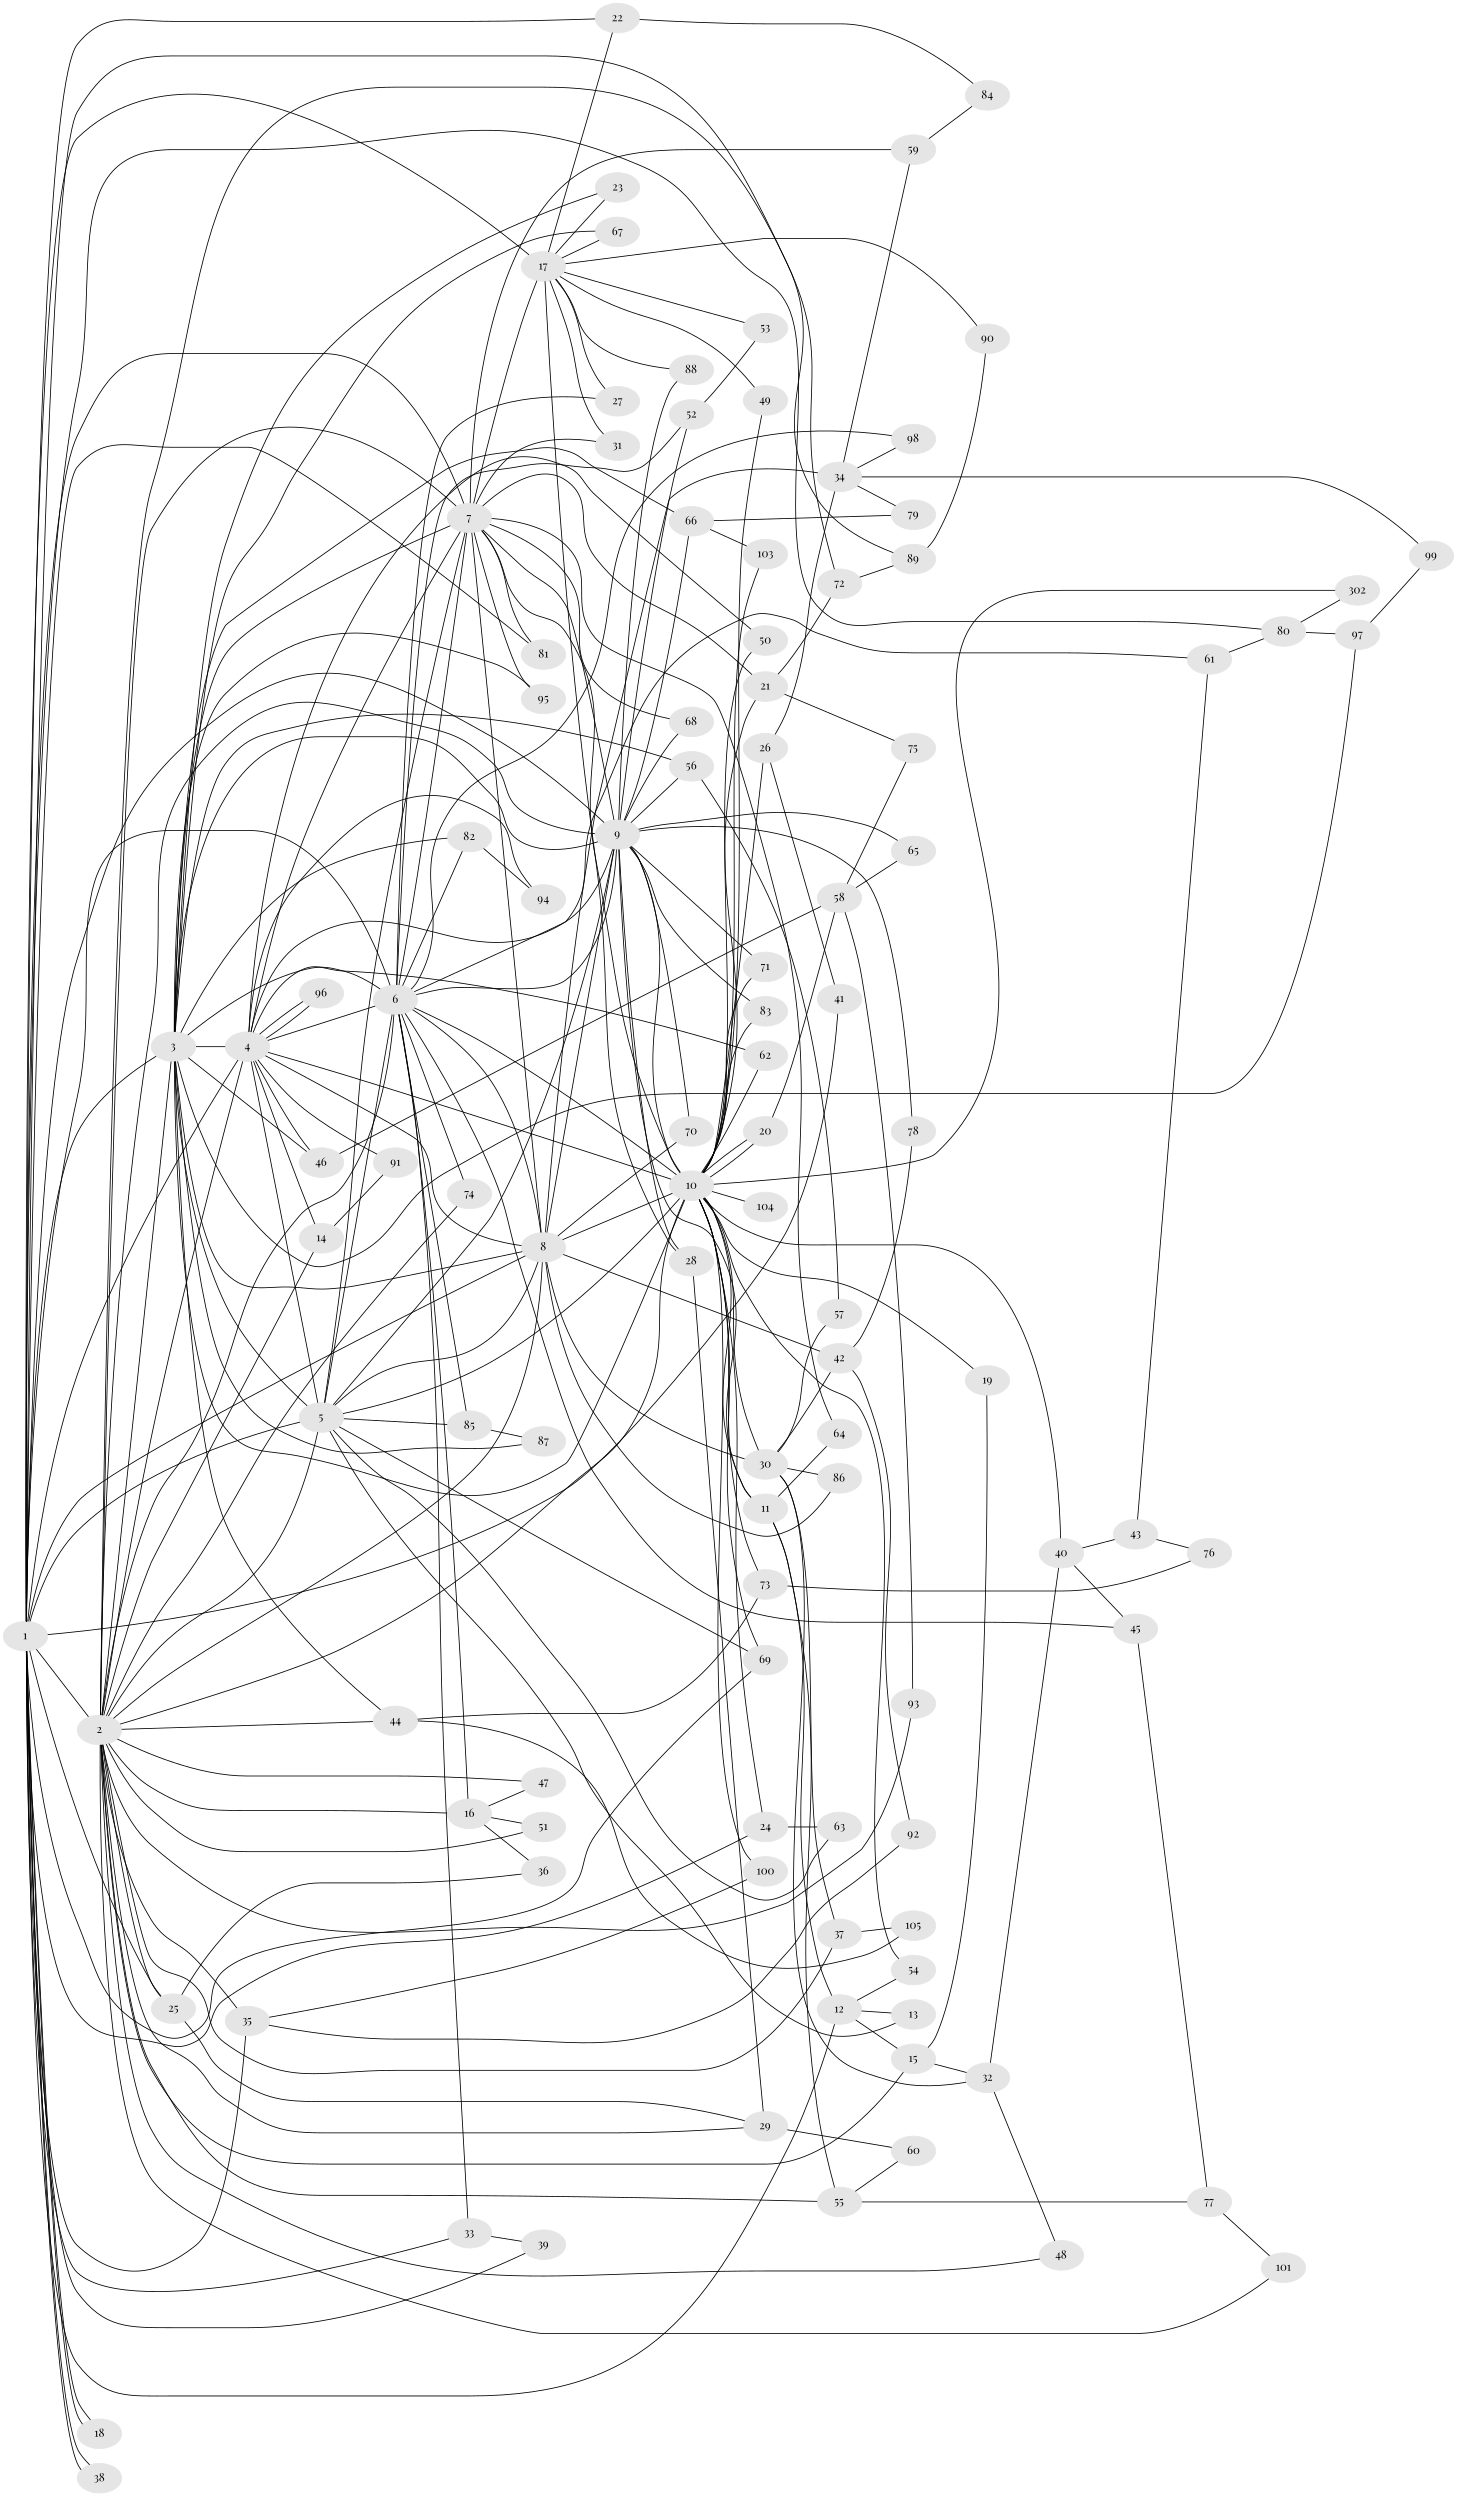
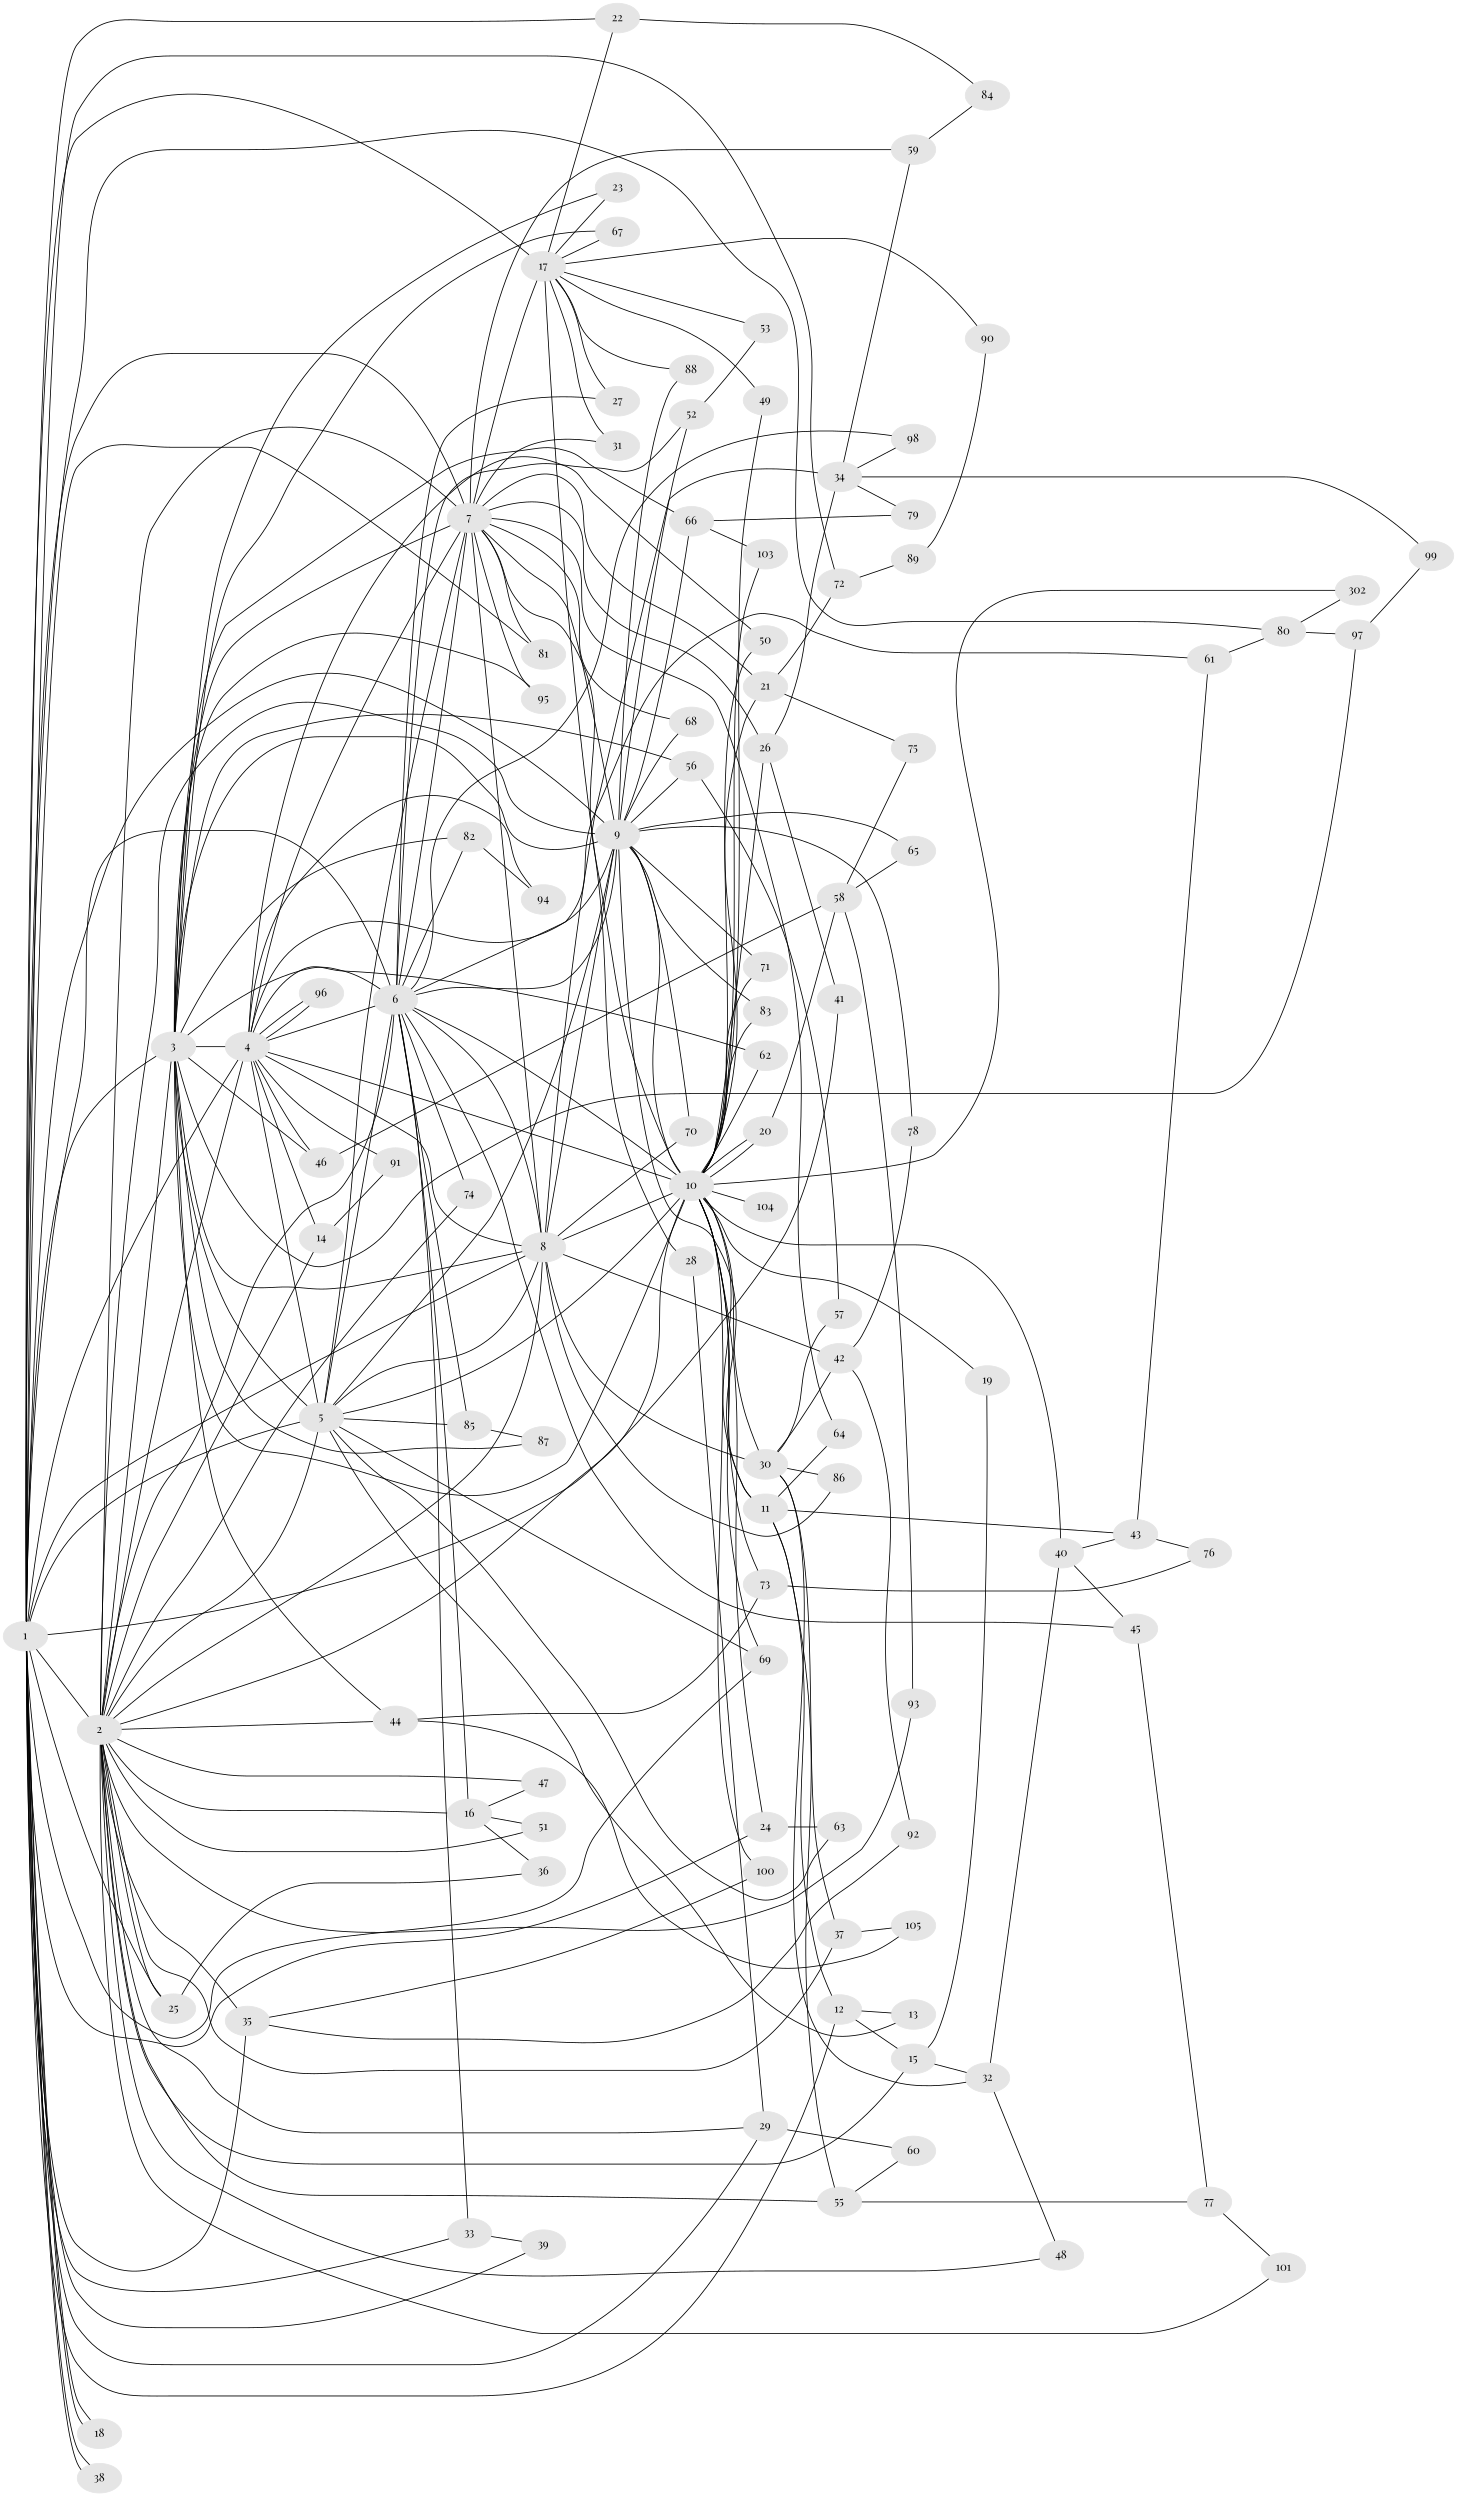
(164, 440) -> none
none -> (602, 608)
(636, 1052) -> none
none -> (950, 1522)
(913, 1970) -> none
(450, 2102) -> (118, 2359)
